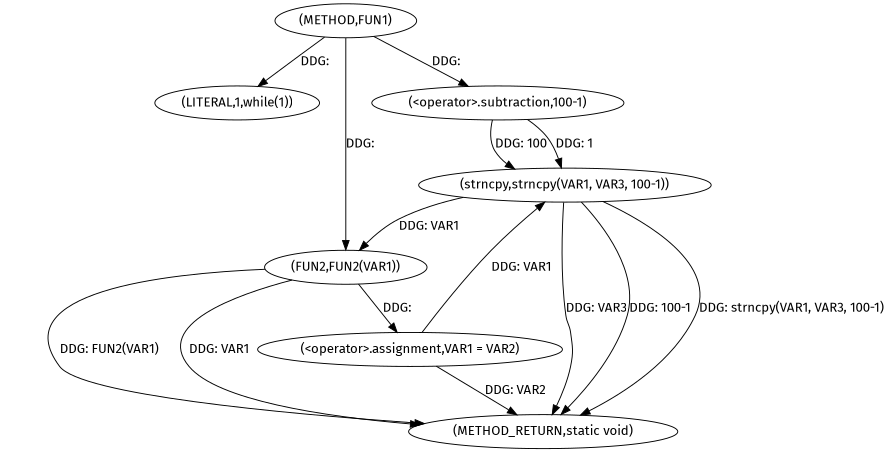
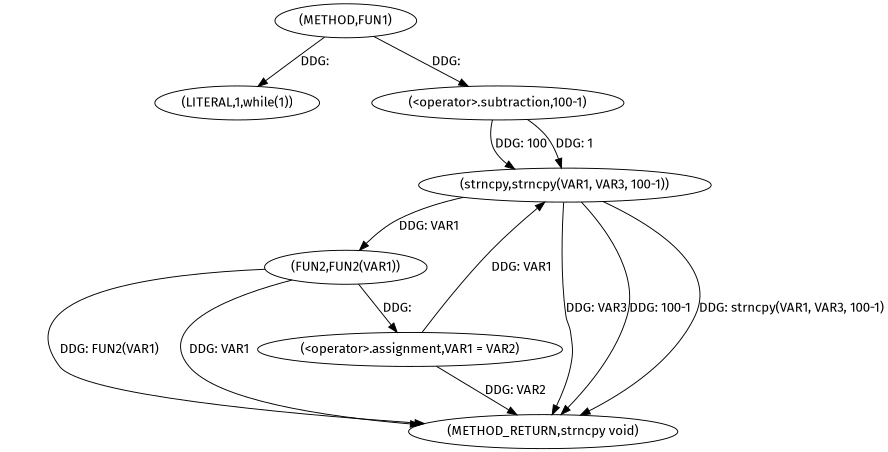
(346, 139) -> none
(543, 432) -> (543, 432)
